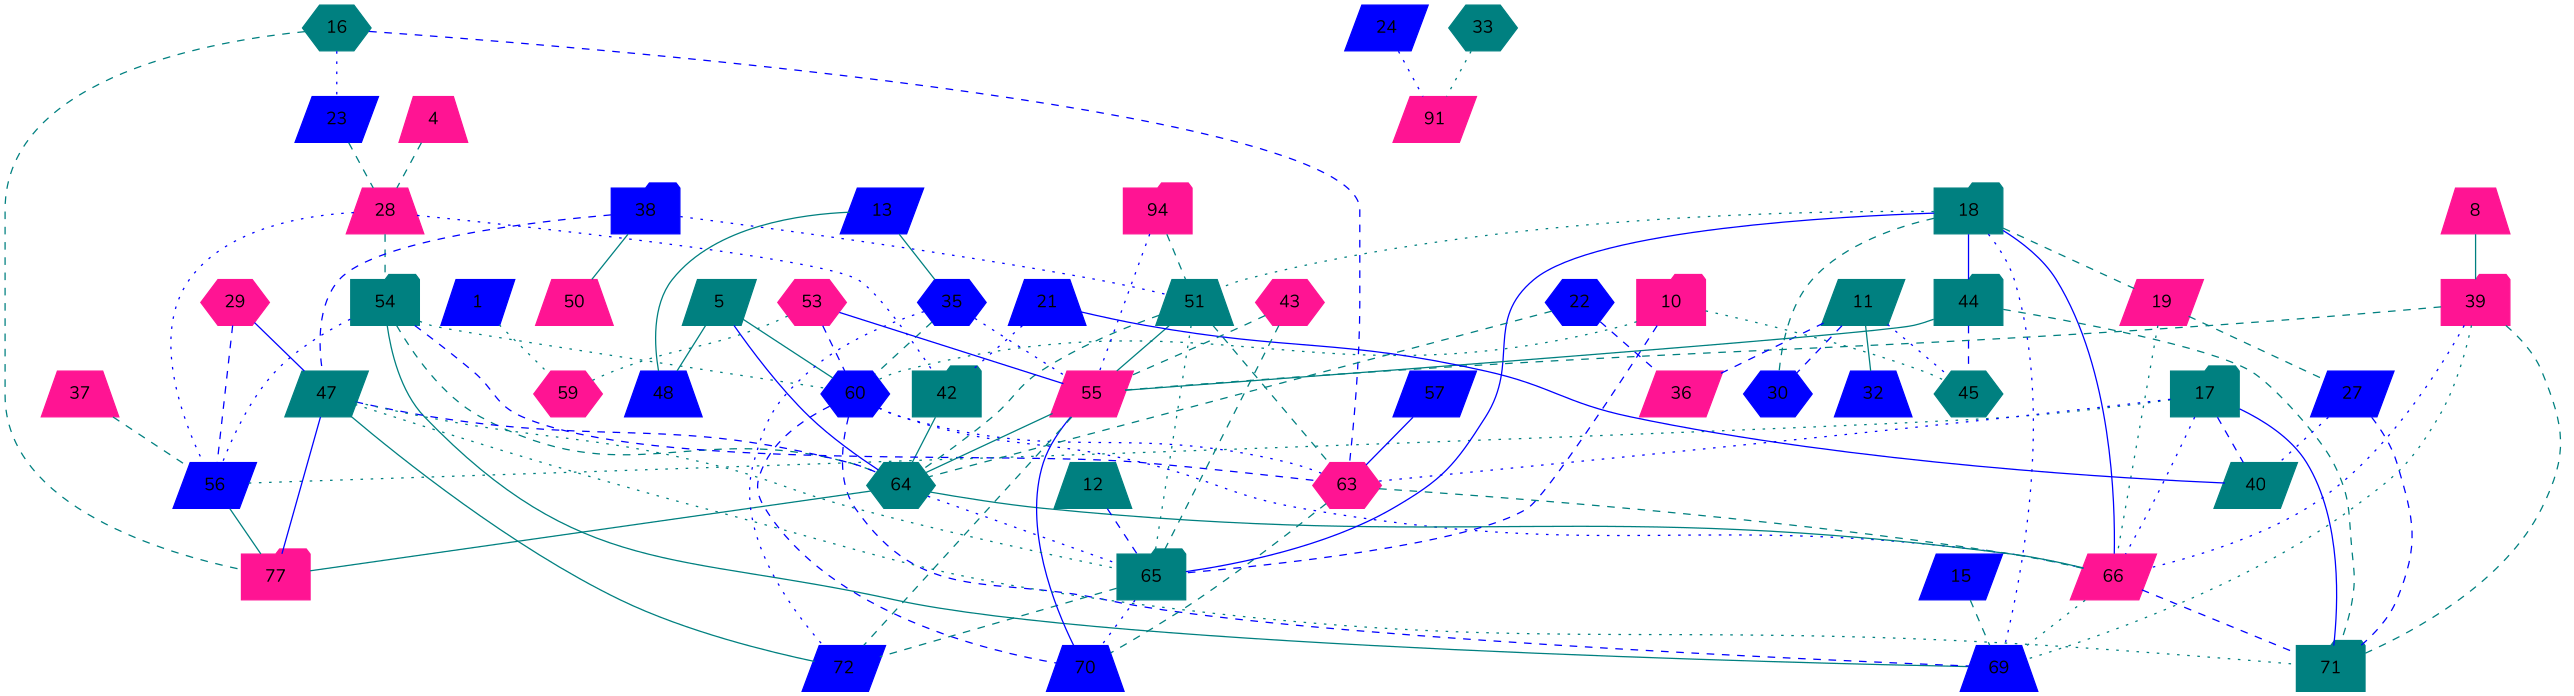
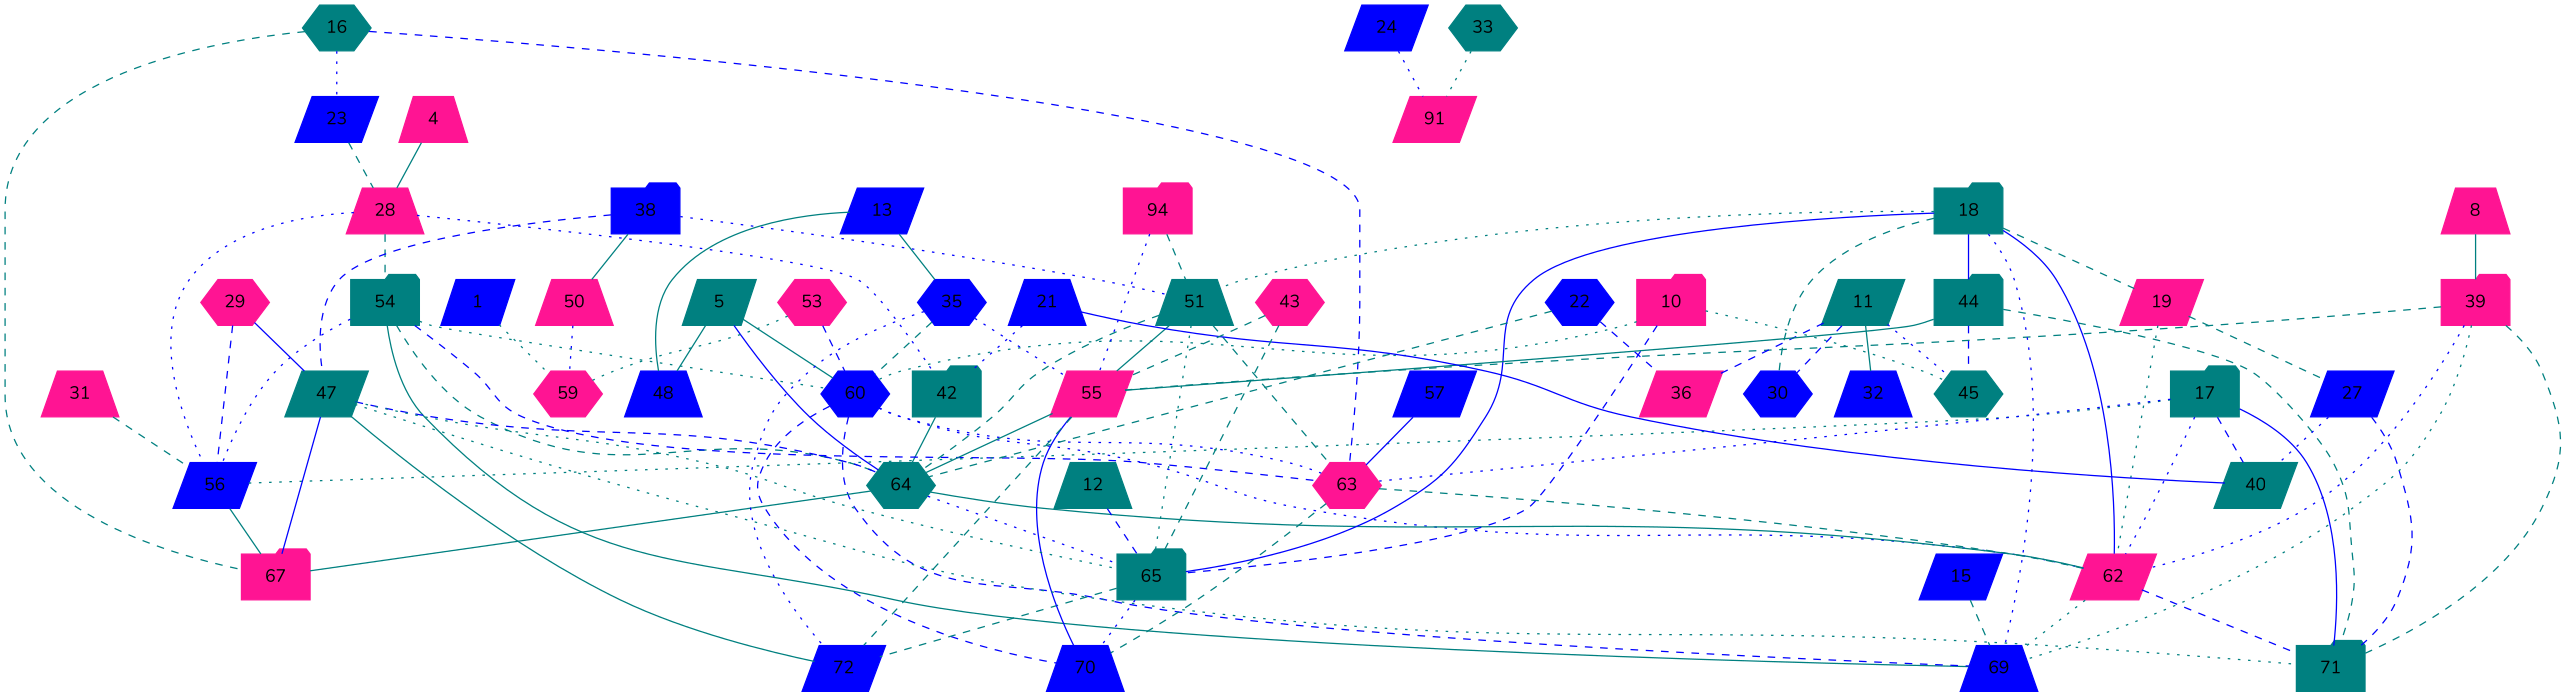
(409, 165) -> (409, 165)
none -> (572, 340)
(951, 348) -> none
(80, 394) -> (80, 394)
(276, 577) -> (276, 577)
(2113, 577) -> (2113, 577)
